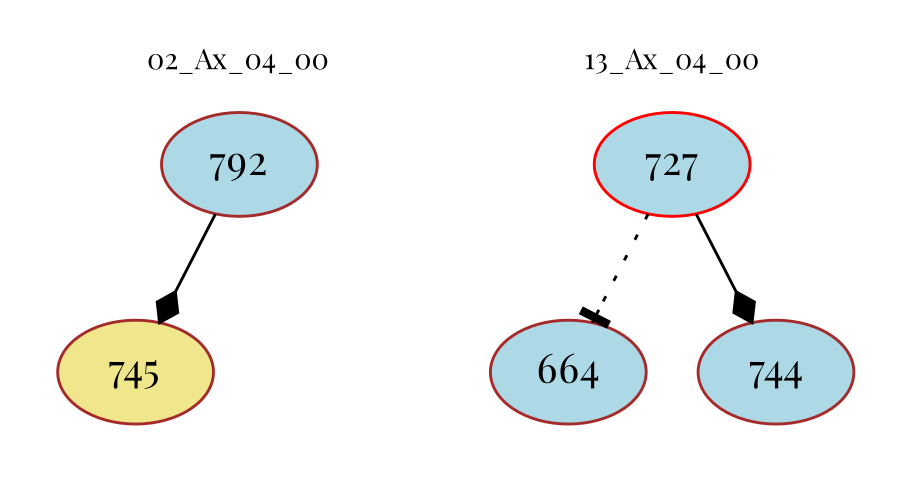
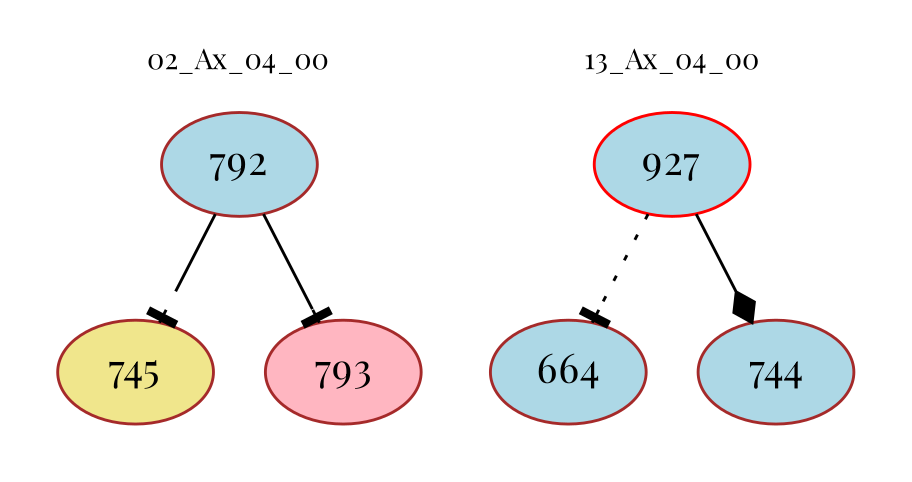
(672, 164) -> (672, 164)
(195, 253) -> (195, 253)
none -> (343, 372)
